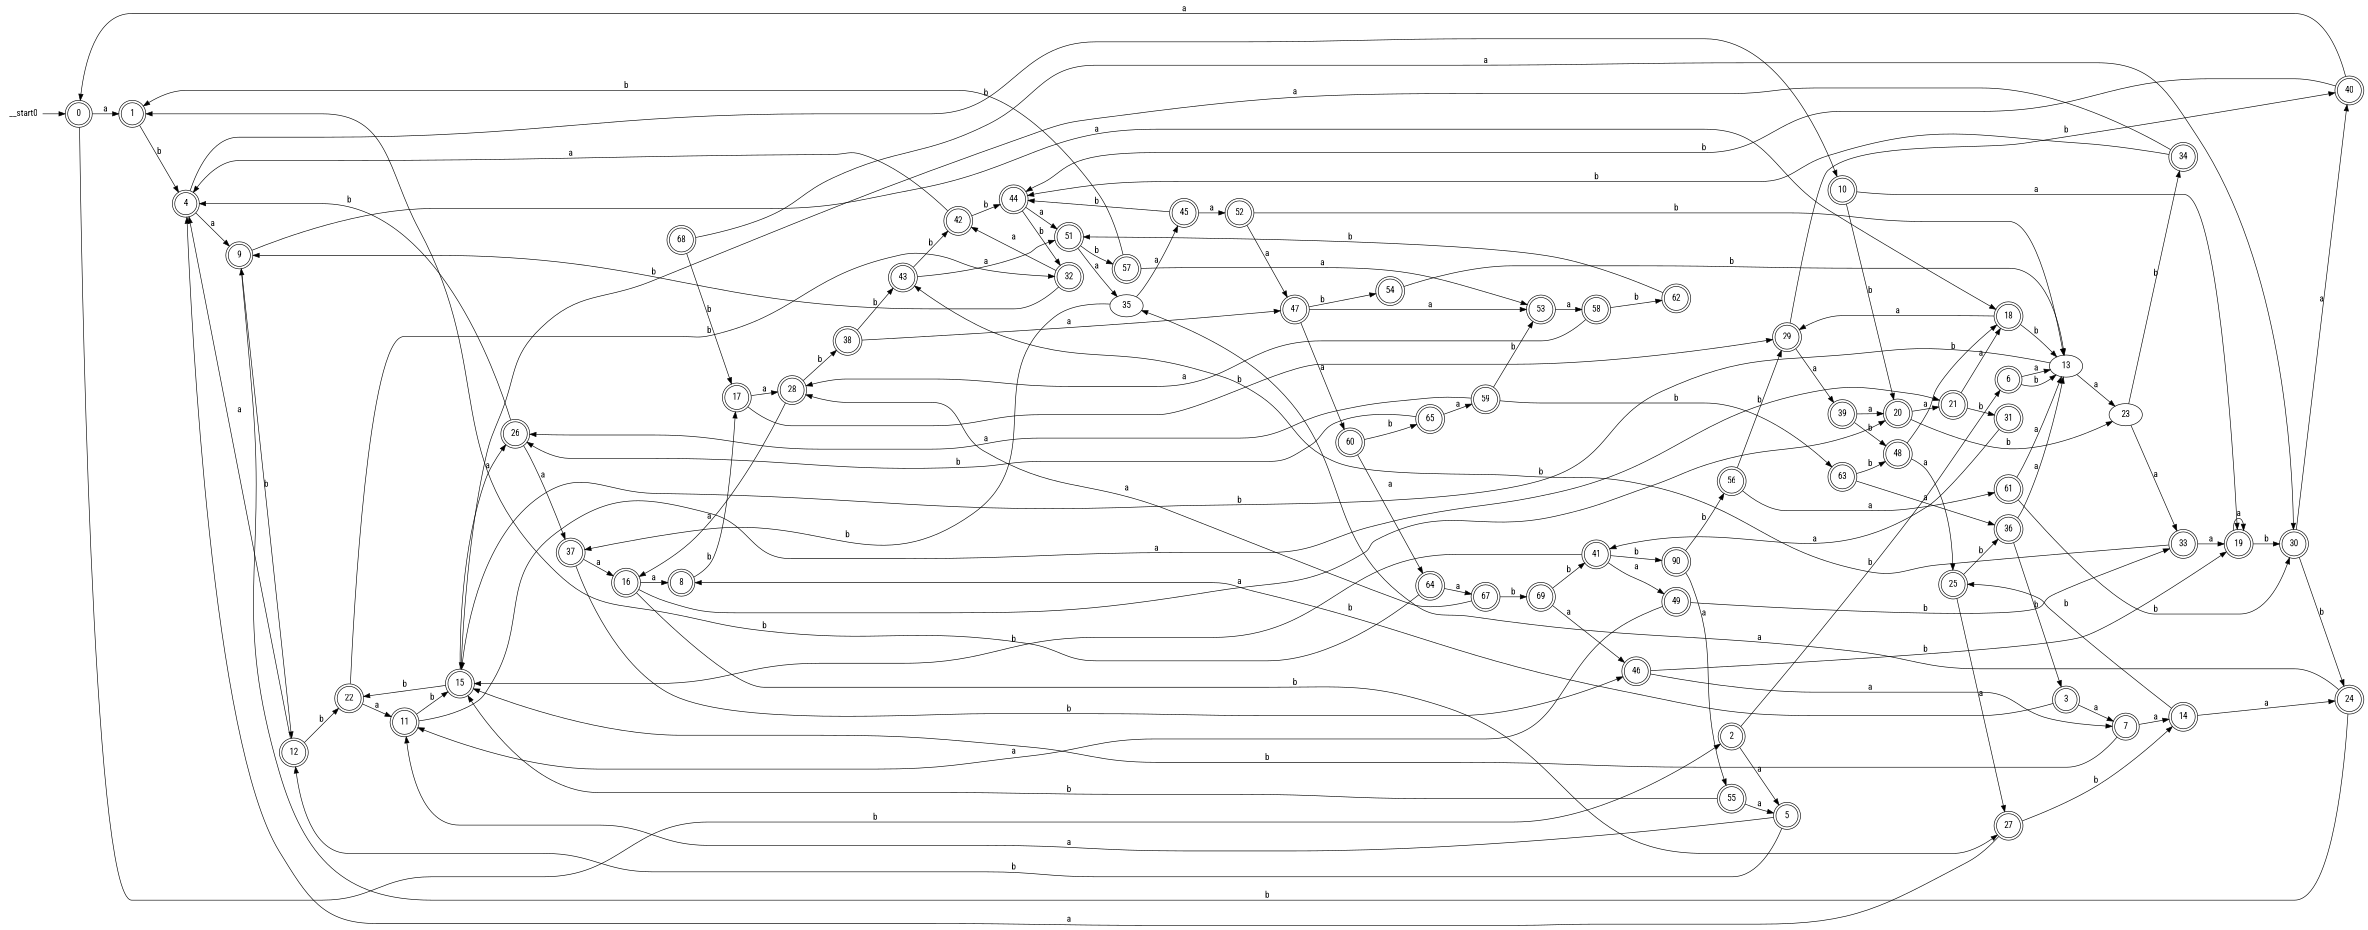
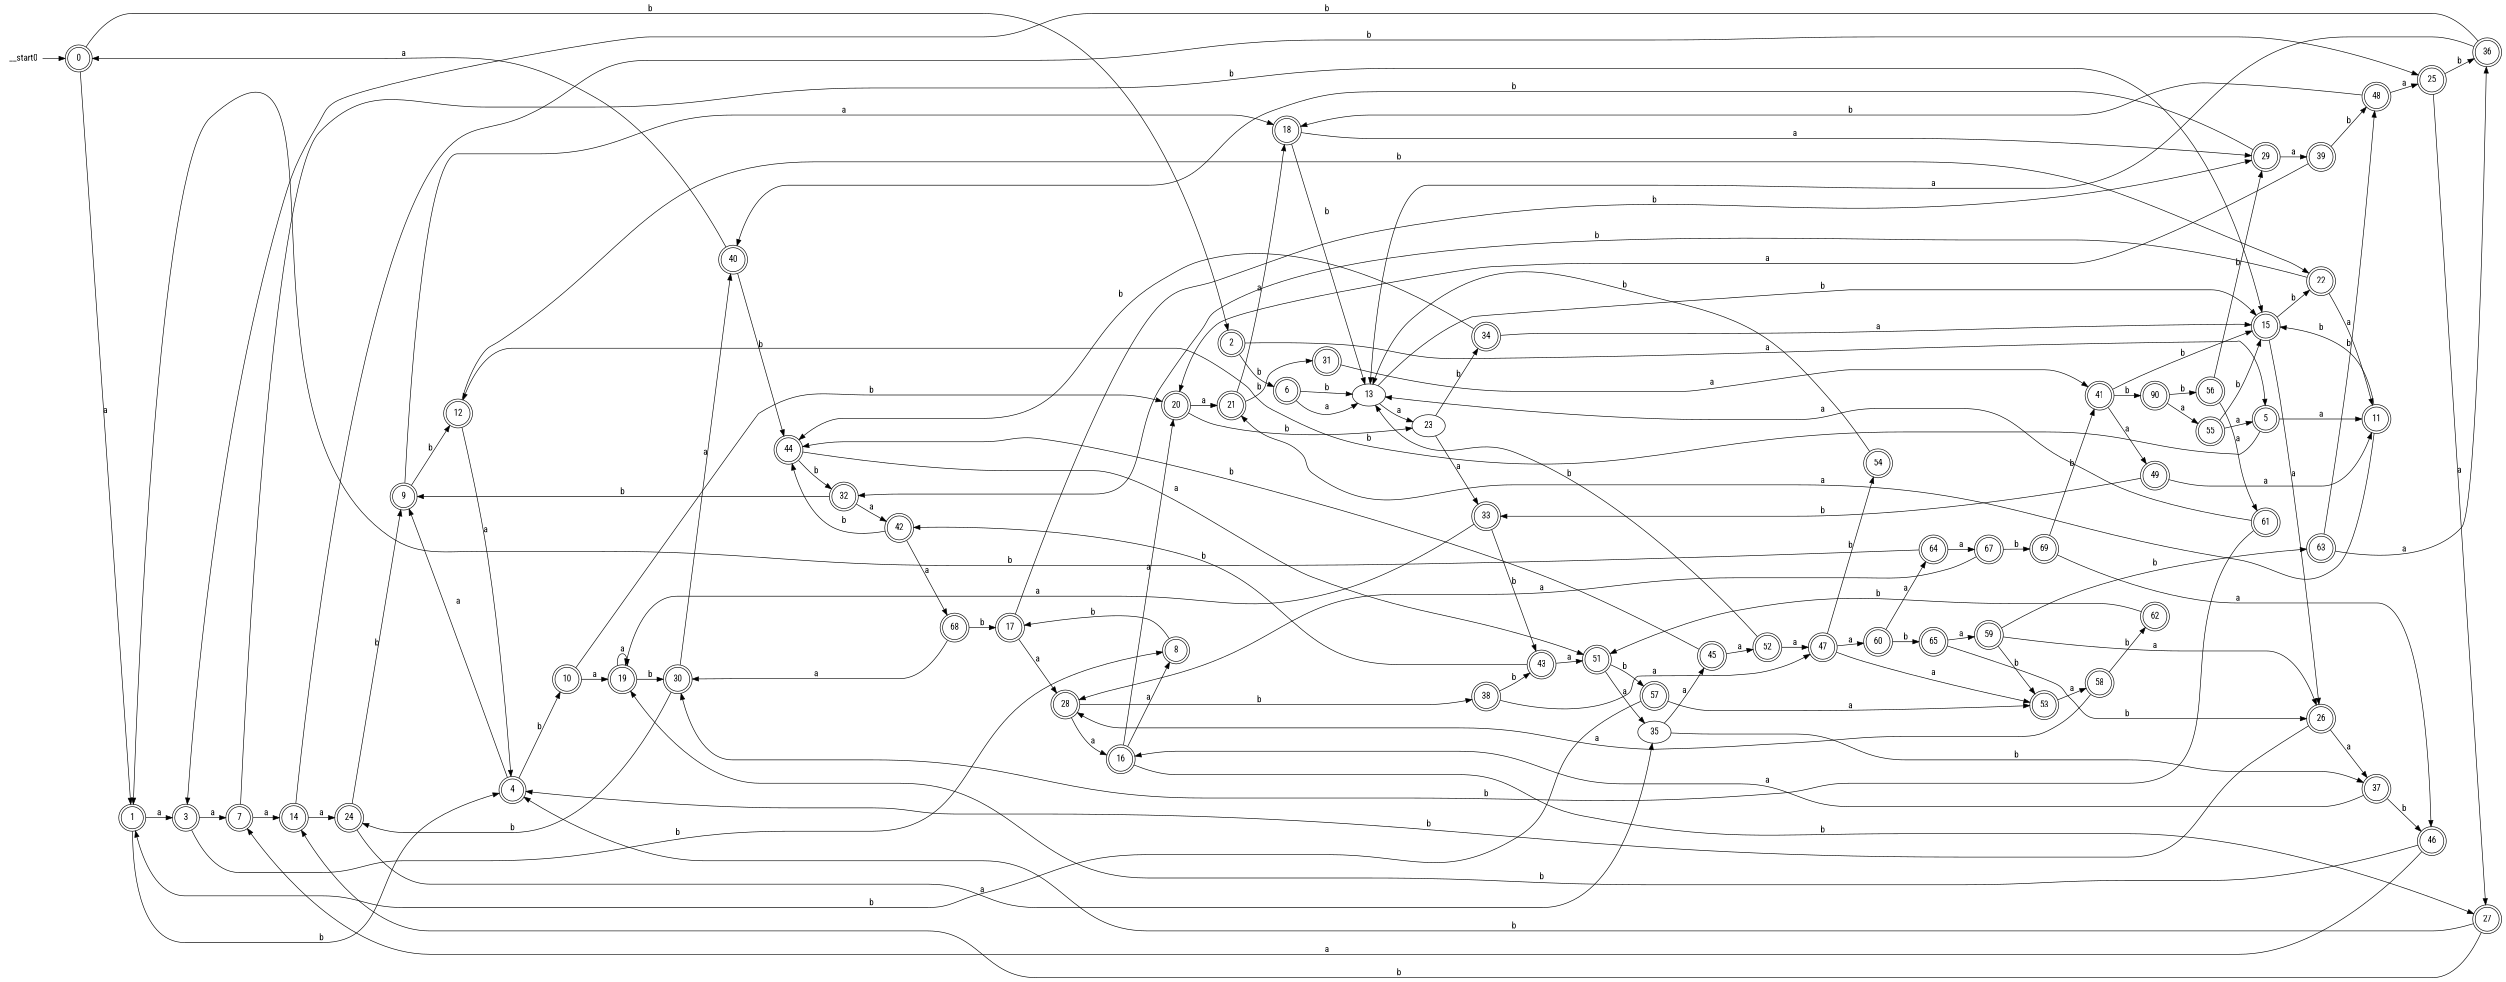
(577, 158) -> (925, 575)
none -> (156, 818)
(1069, 920) -> (1514, 926)
